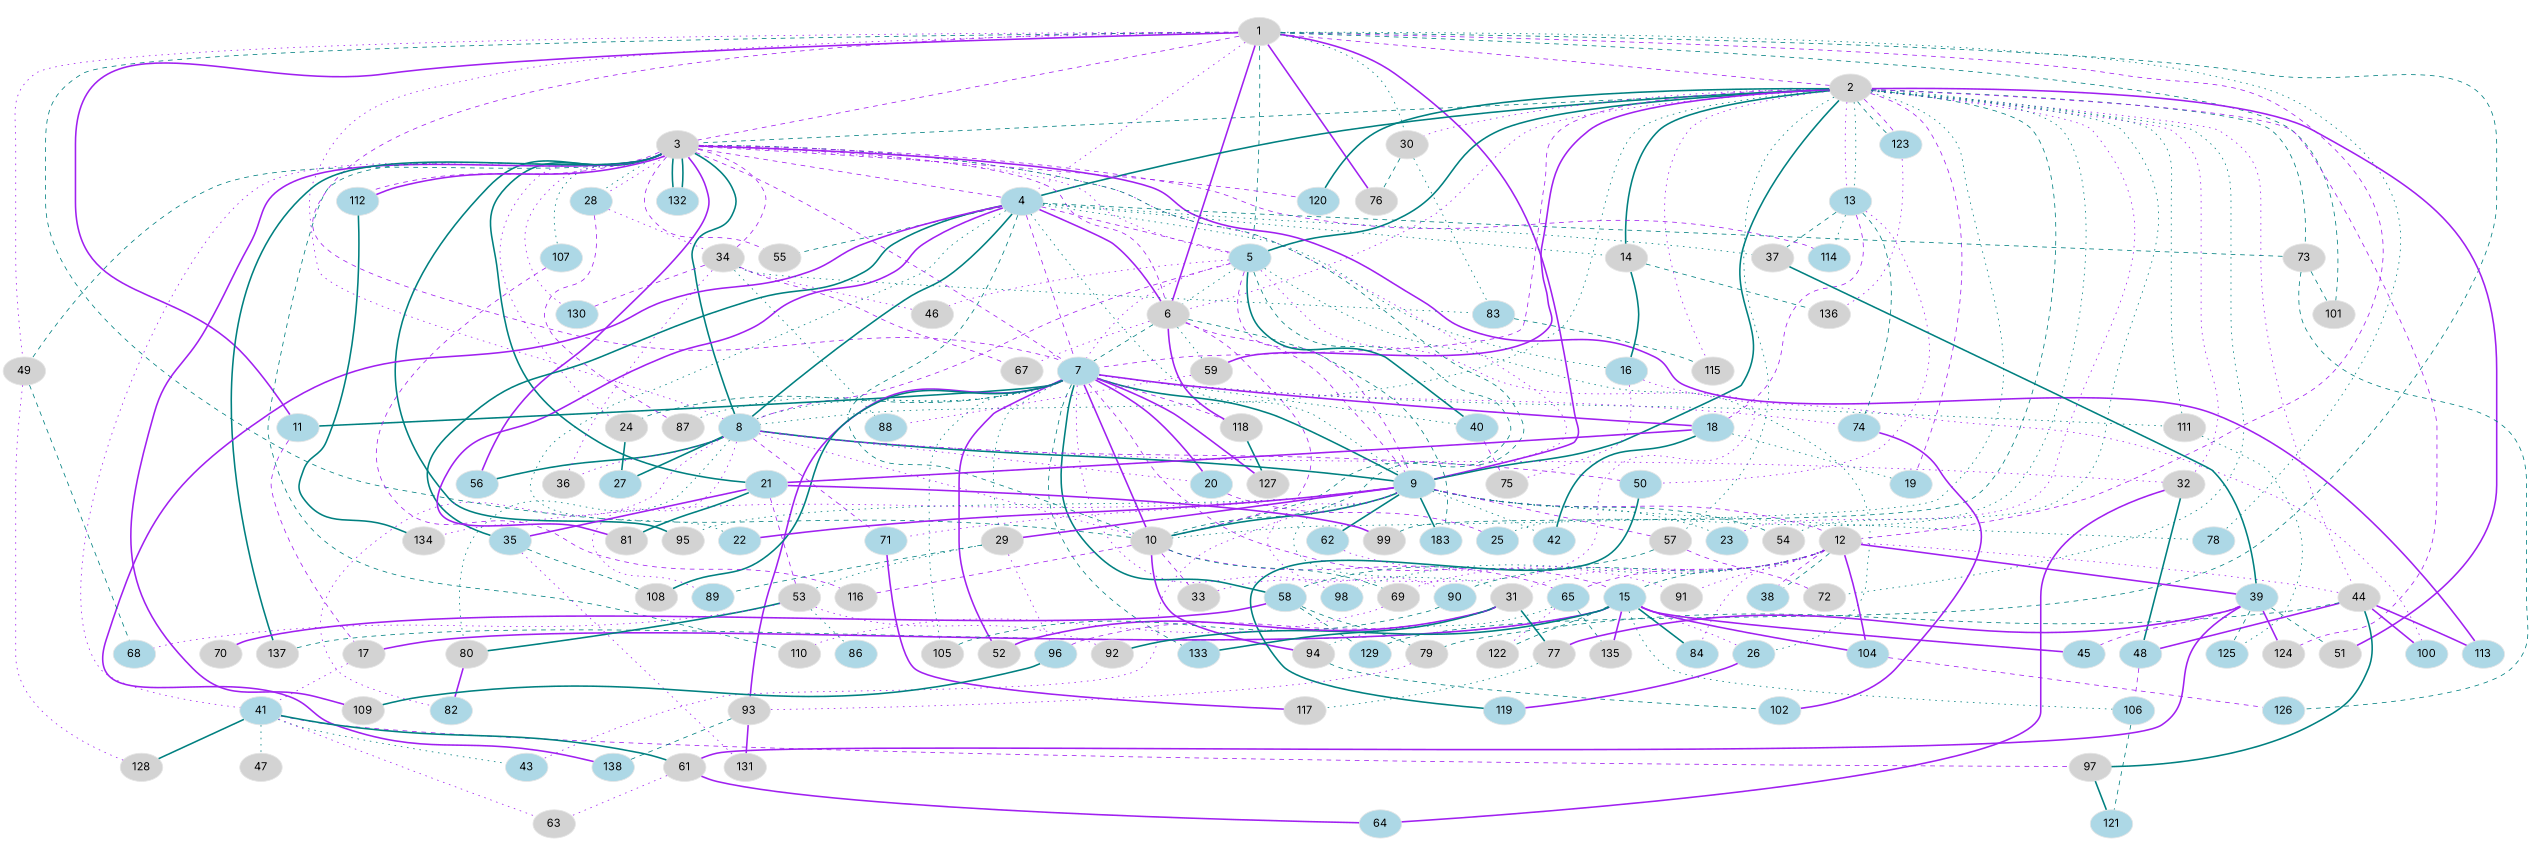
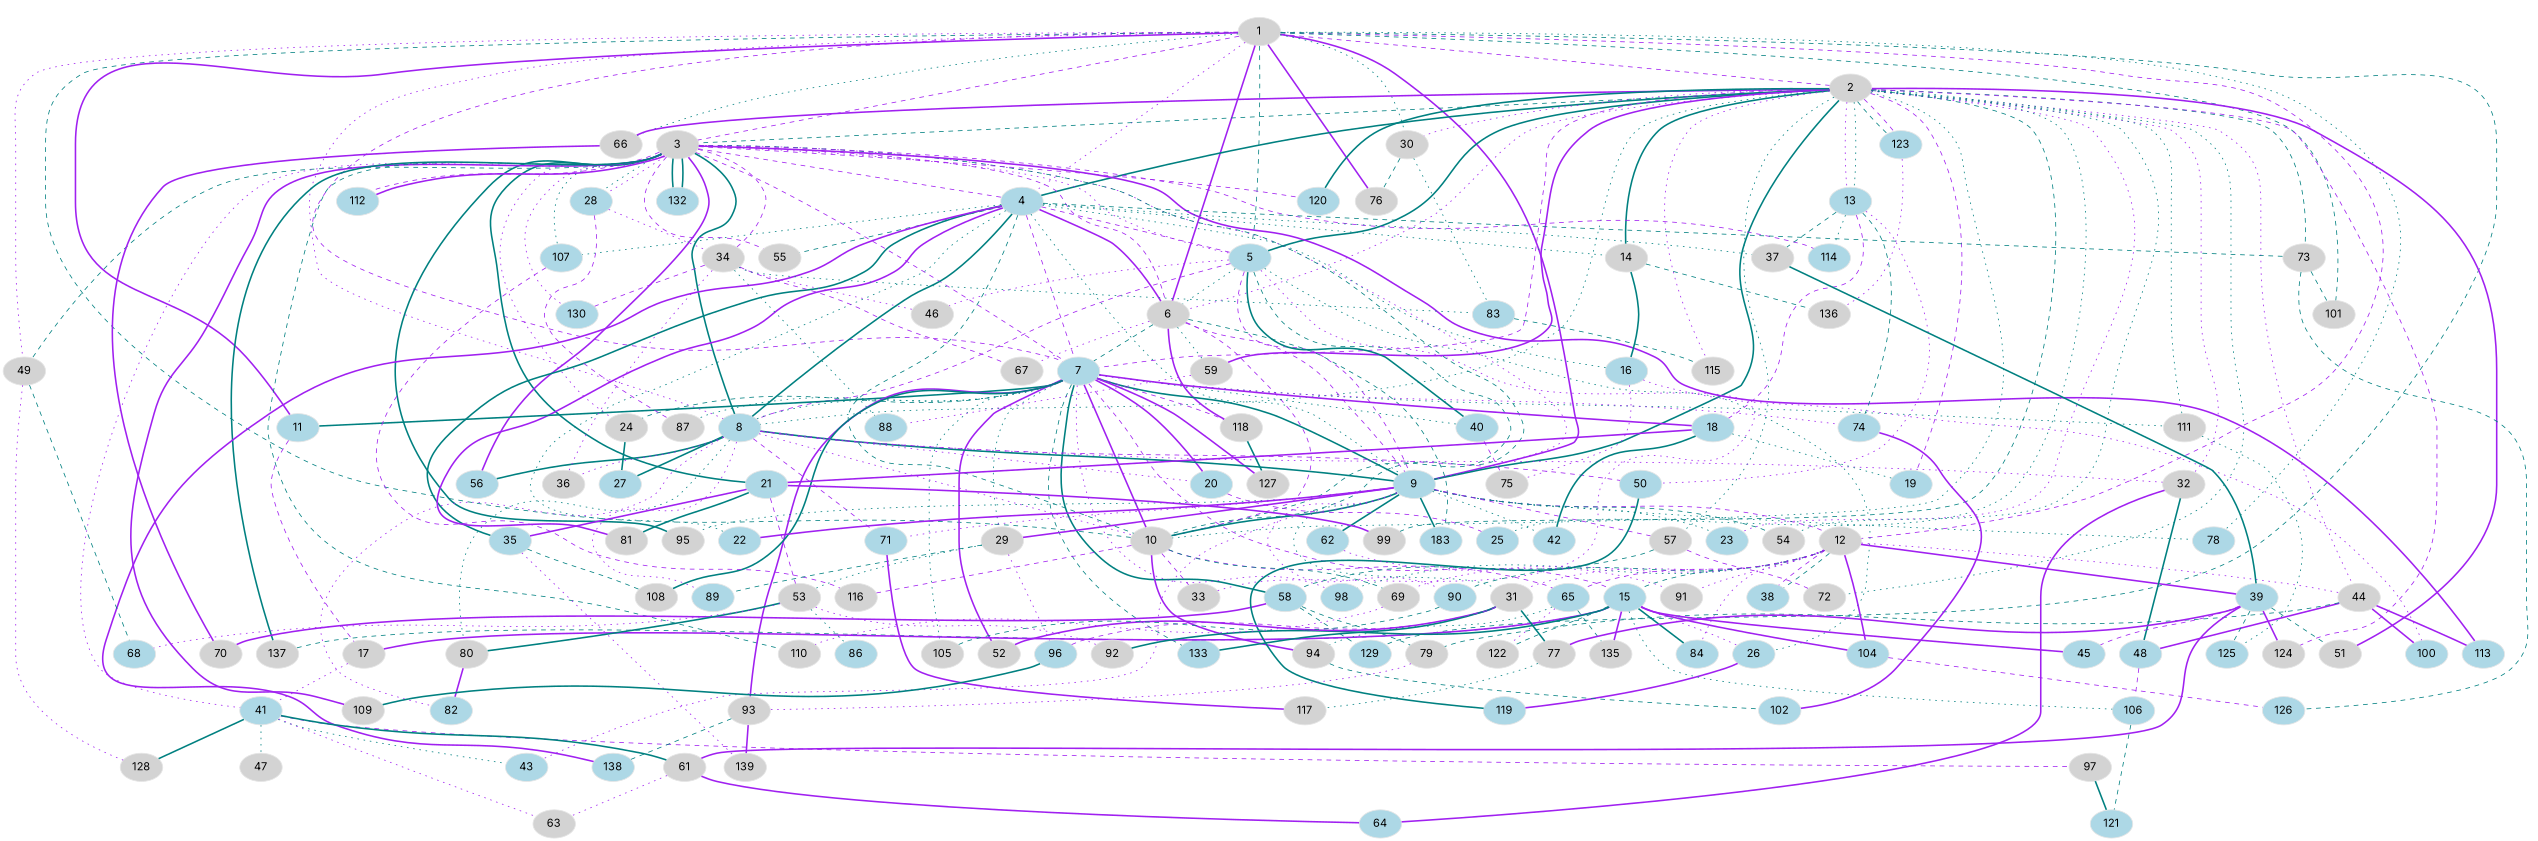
none -> (621, 145)
none -> (792, 230)
(1137, 303) -> none
(424, 541) -> none
(2282, 738) -> none
(745, 767) -> (745, 767)
